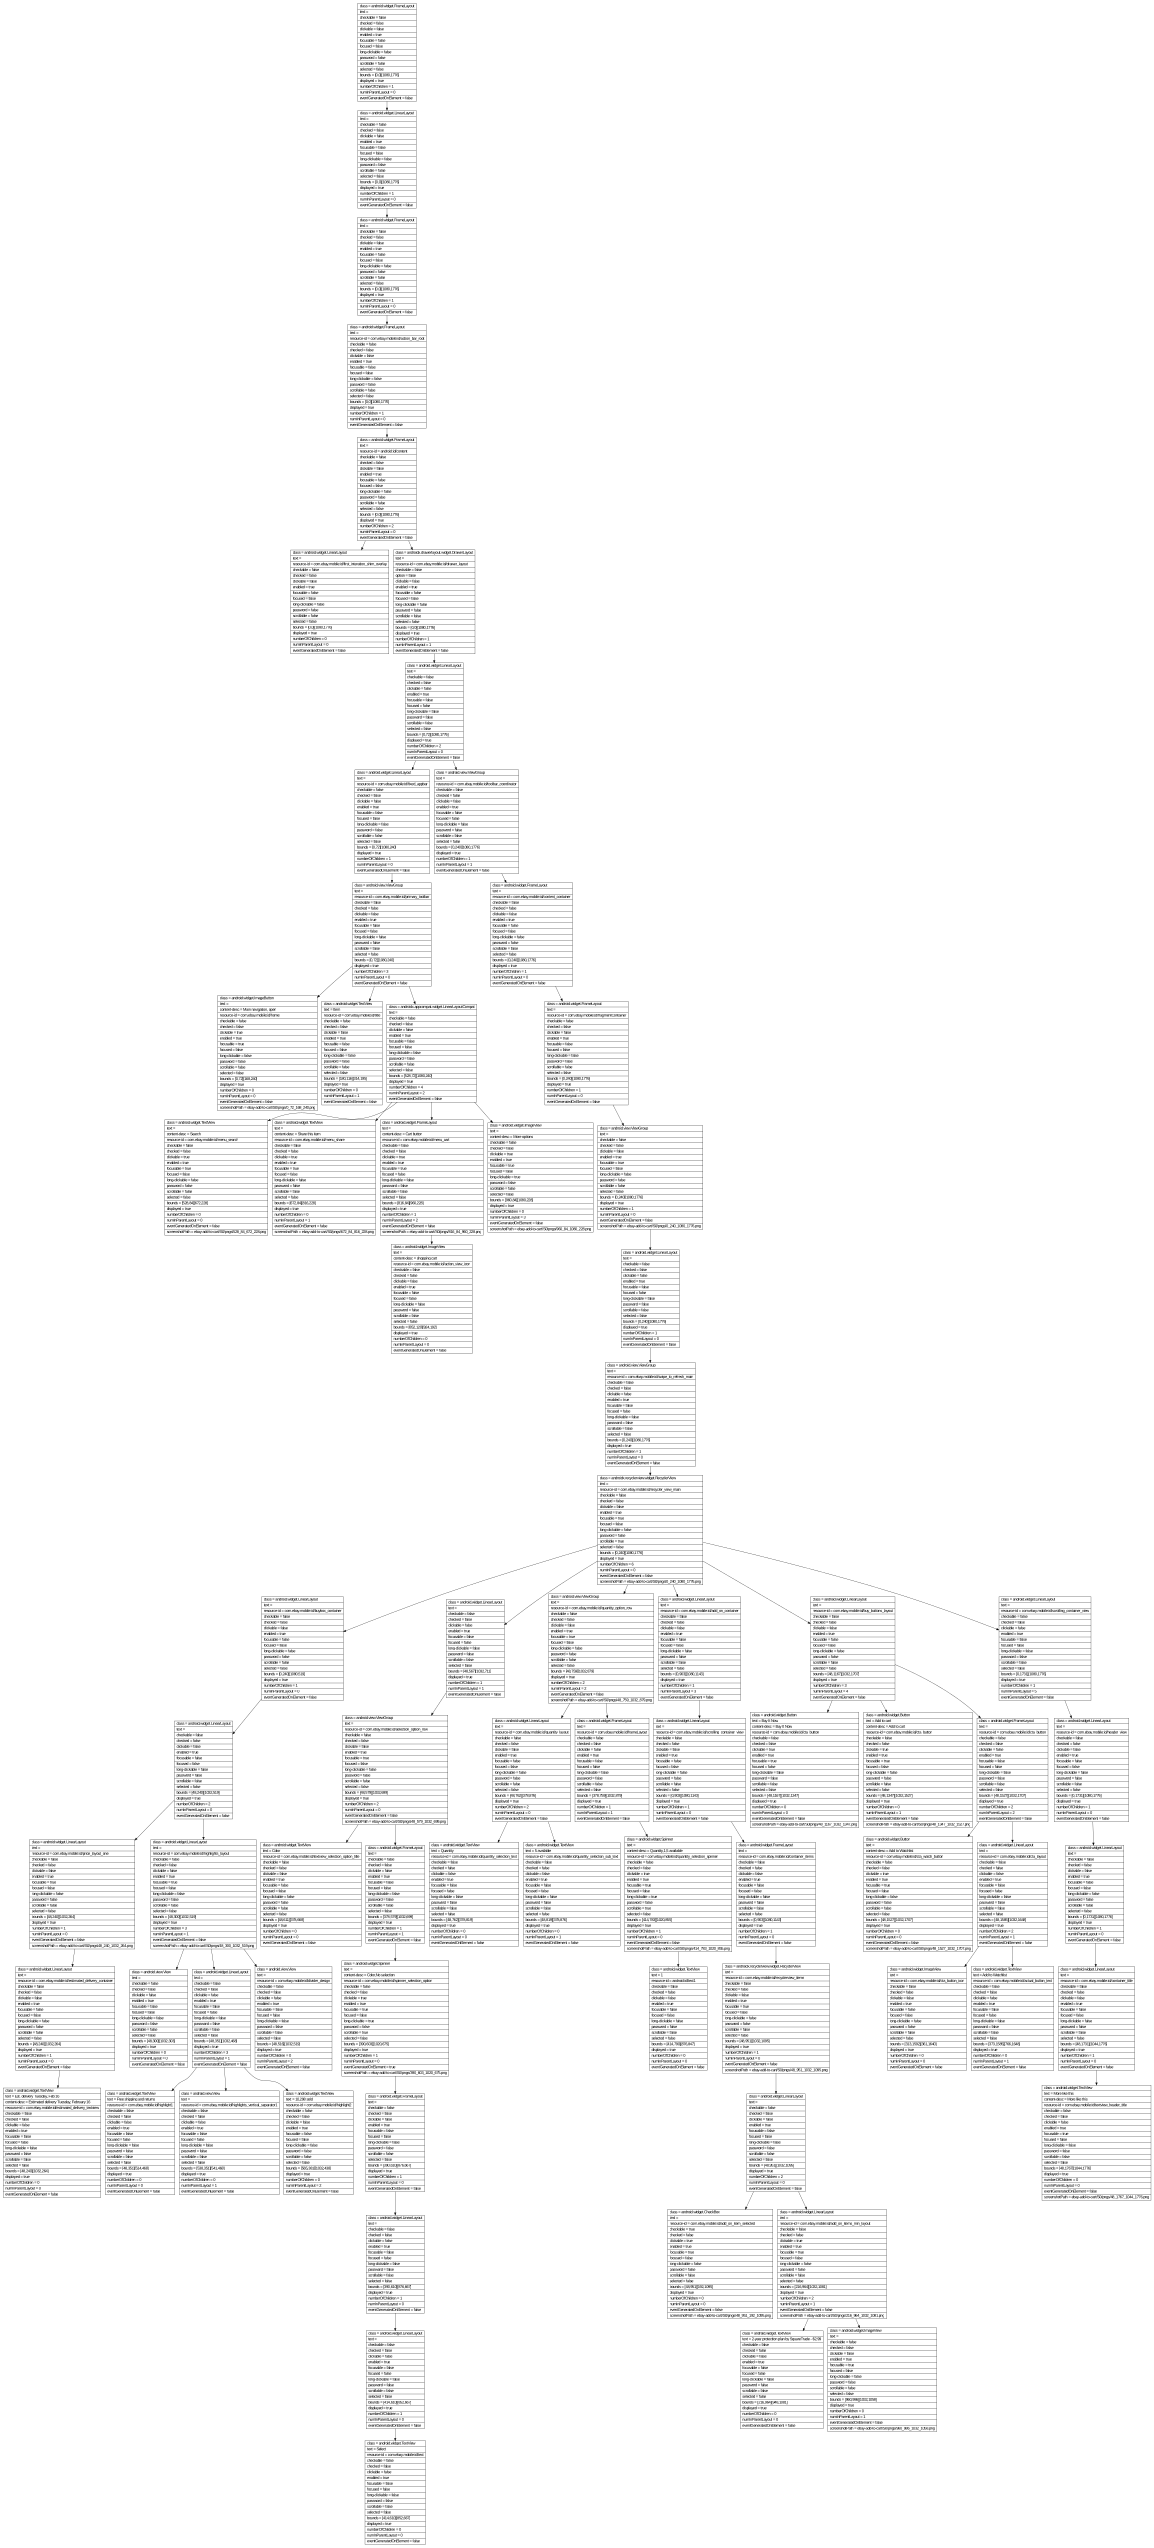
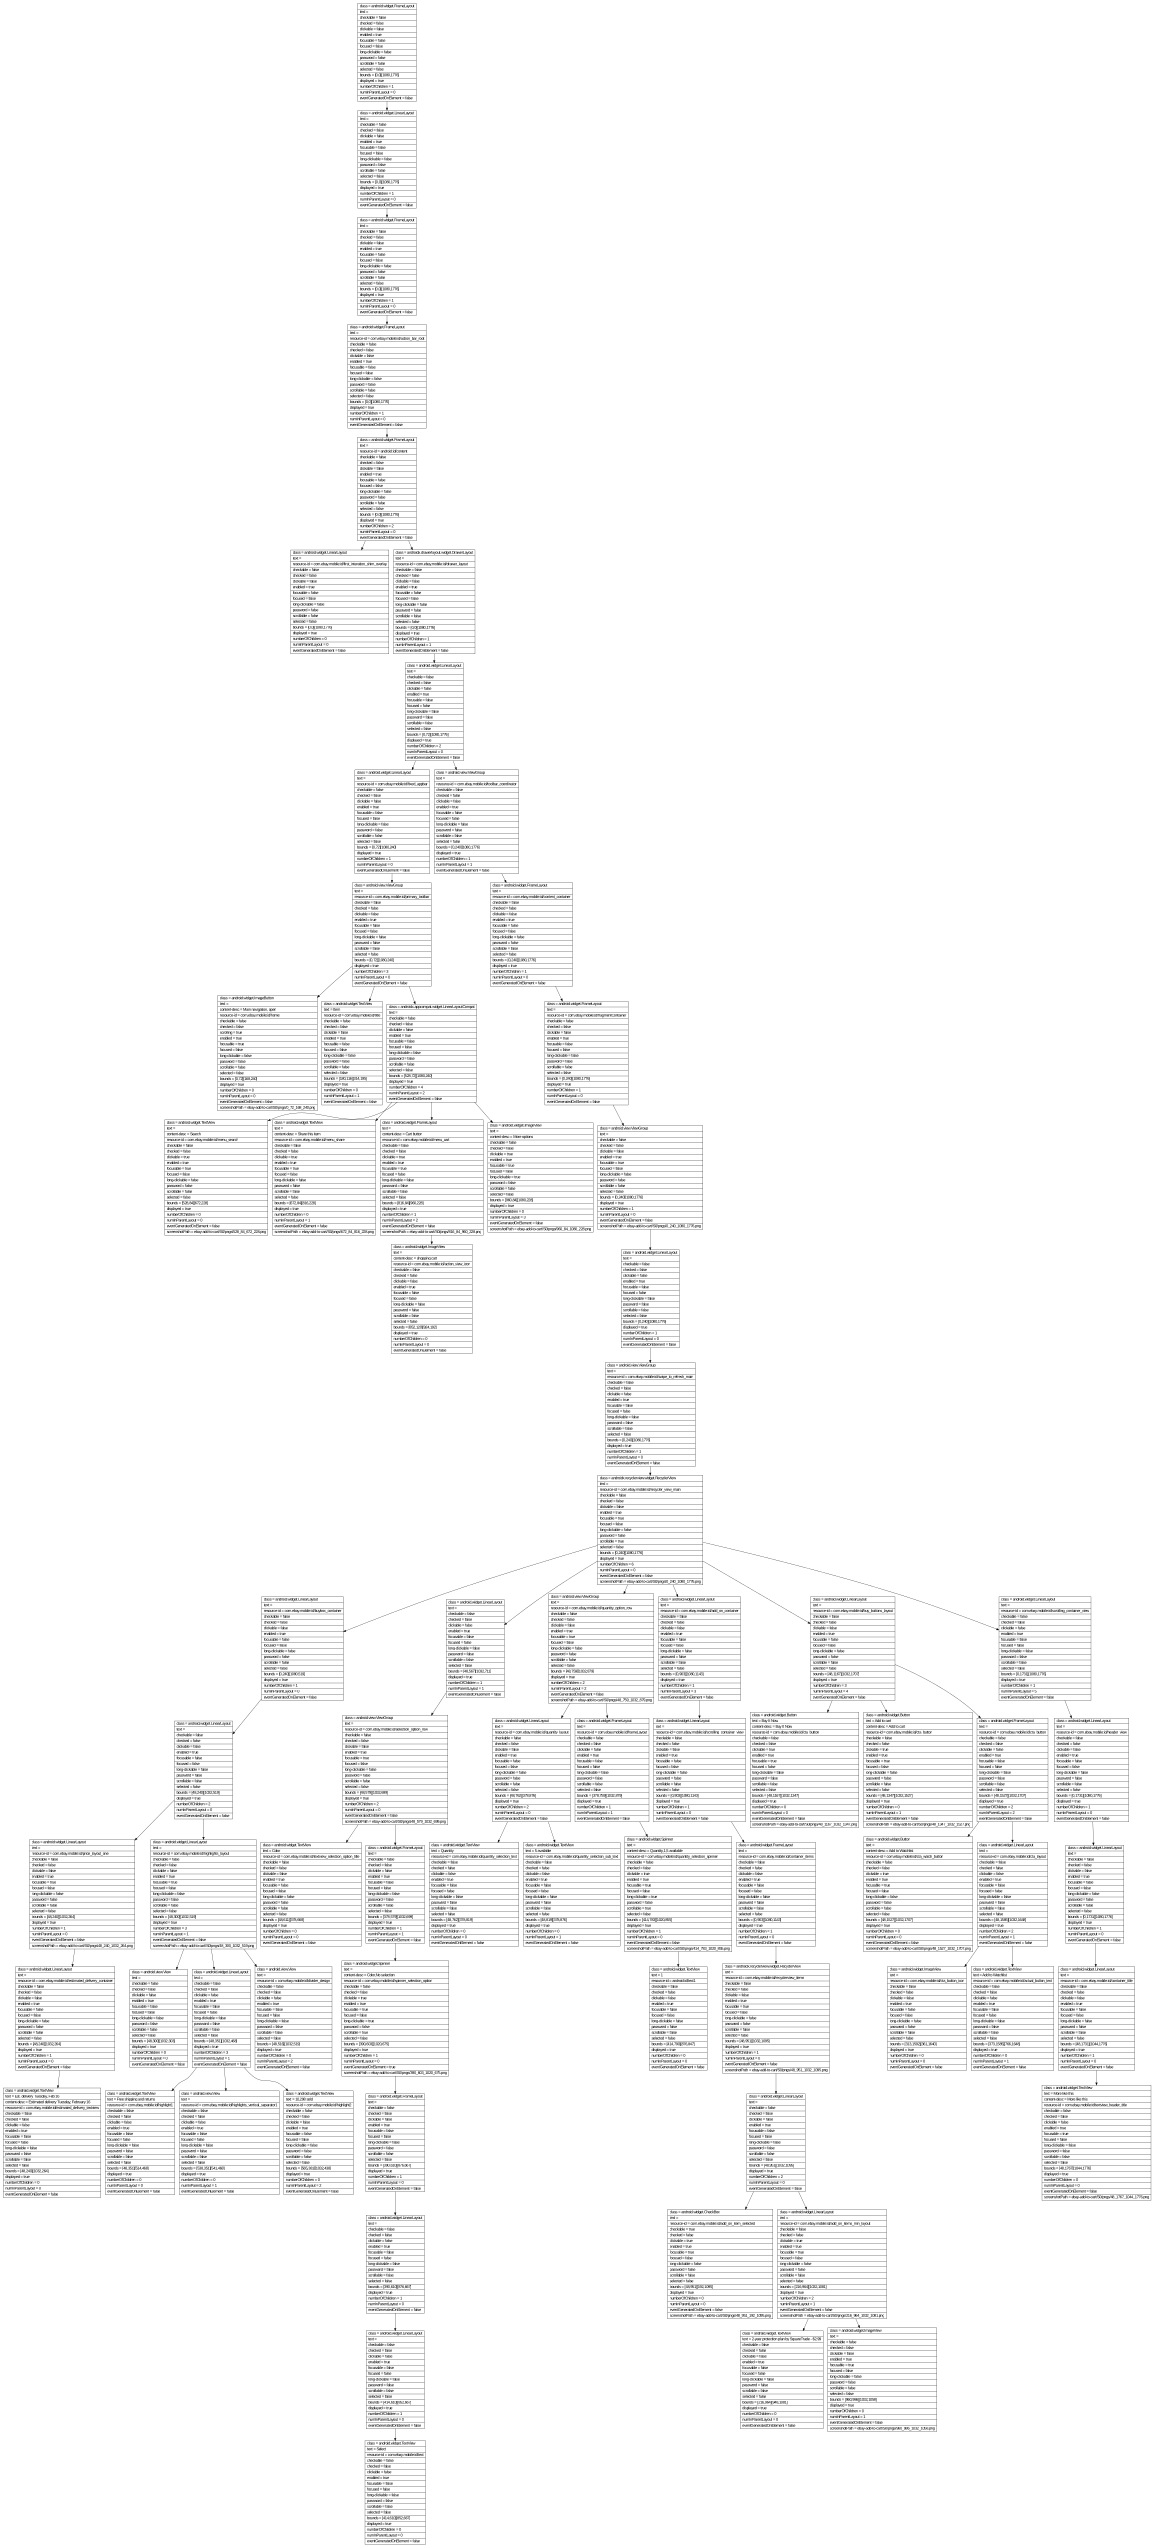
(406, 576) -> (407, 576)
(231, 1033) -> (231, 1033)
